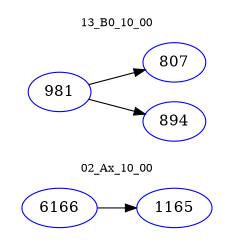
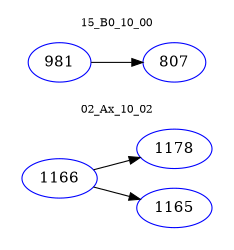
(117, 24) -> (117, 24)
(174, 121) -> none
none -> (174, 149)
(117, 169) -> (117, 110)
(60, 208) -> (60, 178)
